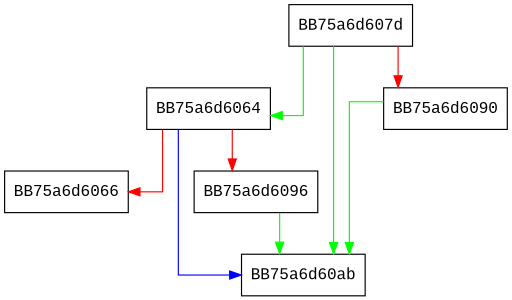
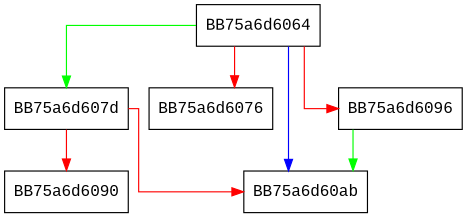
(303, 91) -> (106, 25)
(334, 144) -> (139, 192)
(349, 155) -> none
(66, 192) -> (211, 109)
